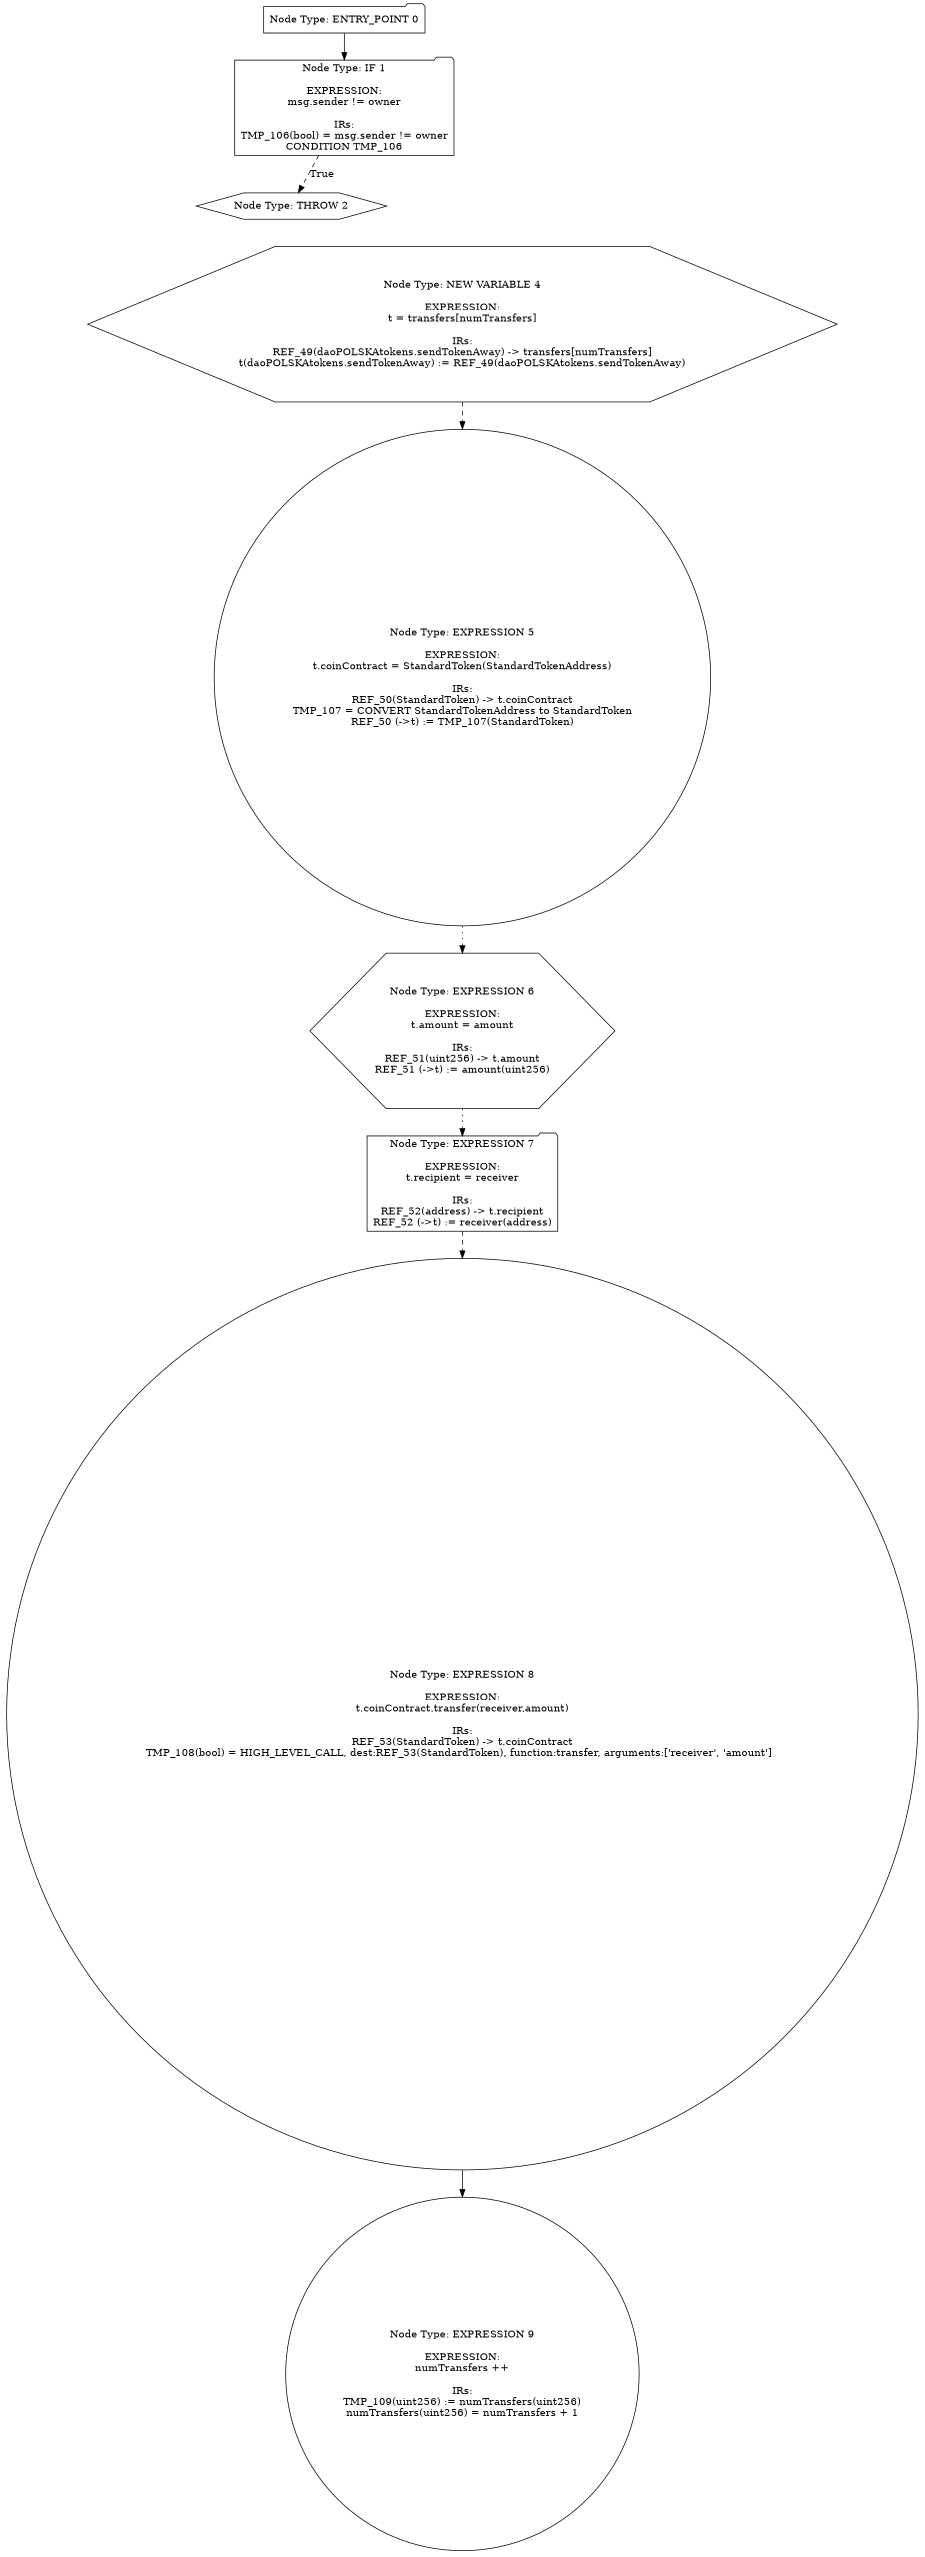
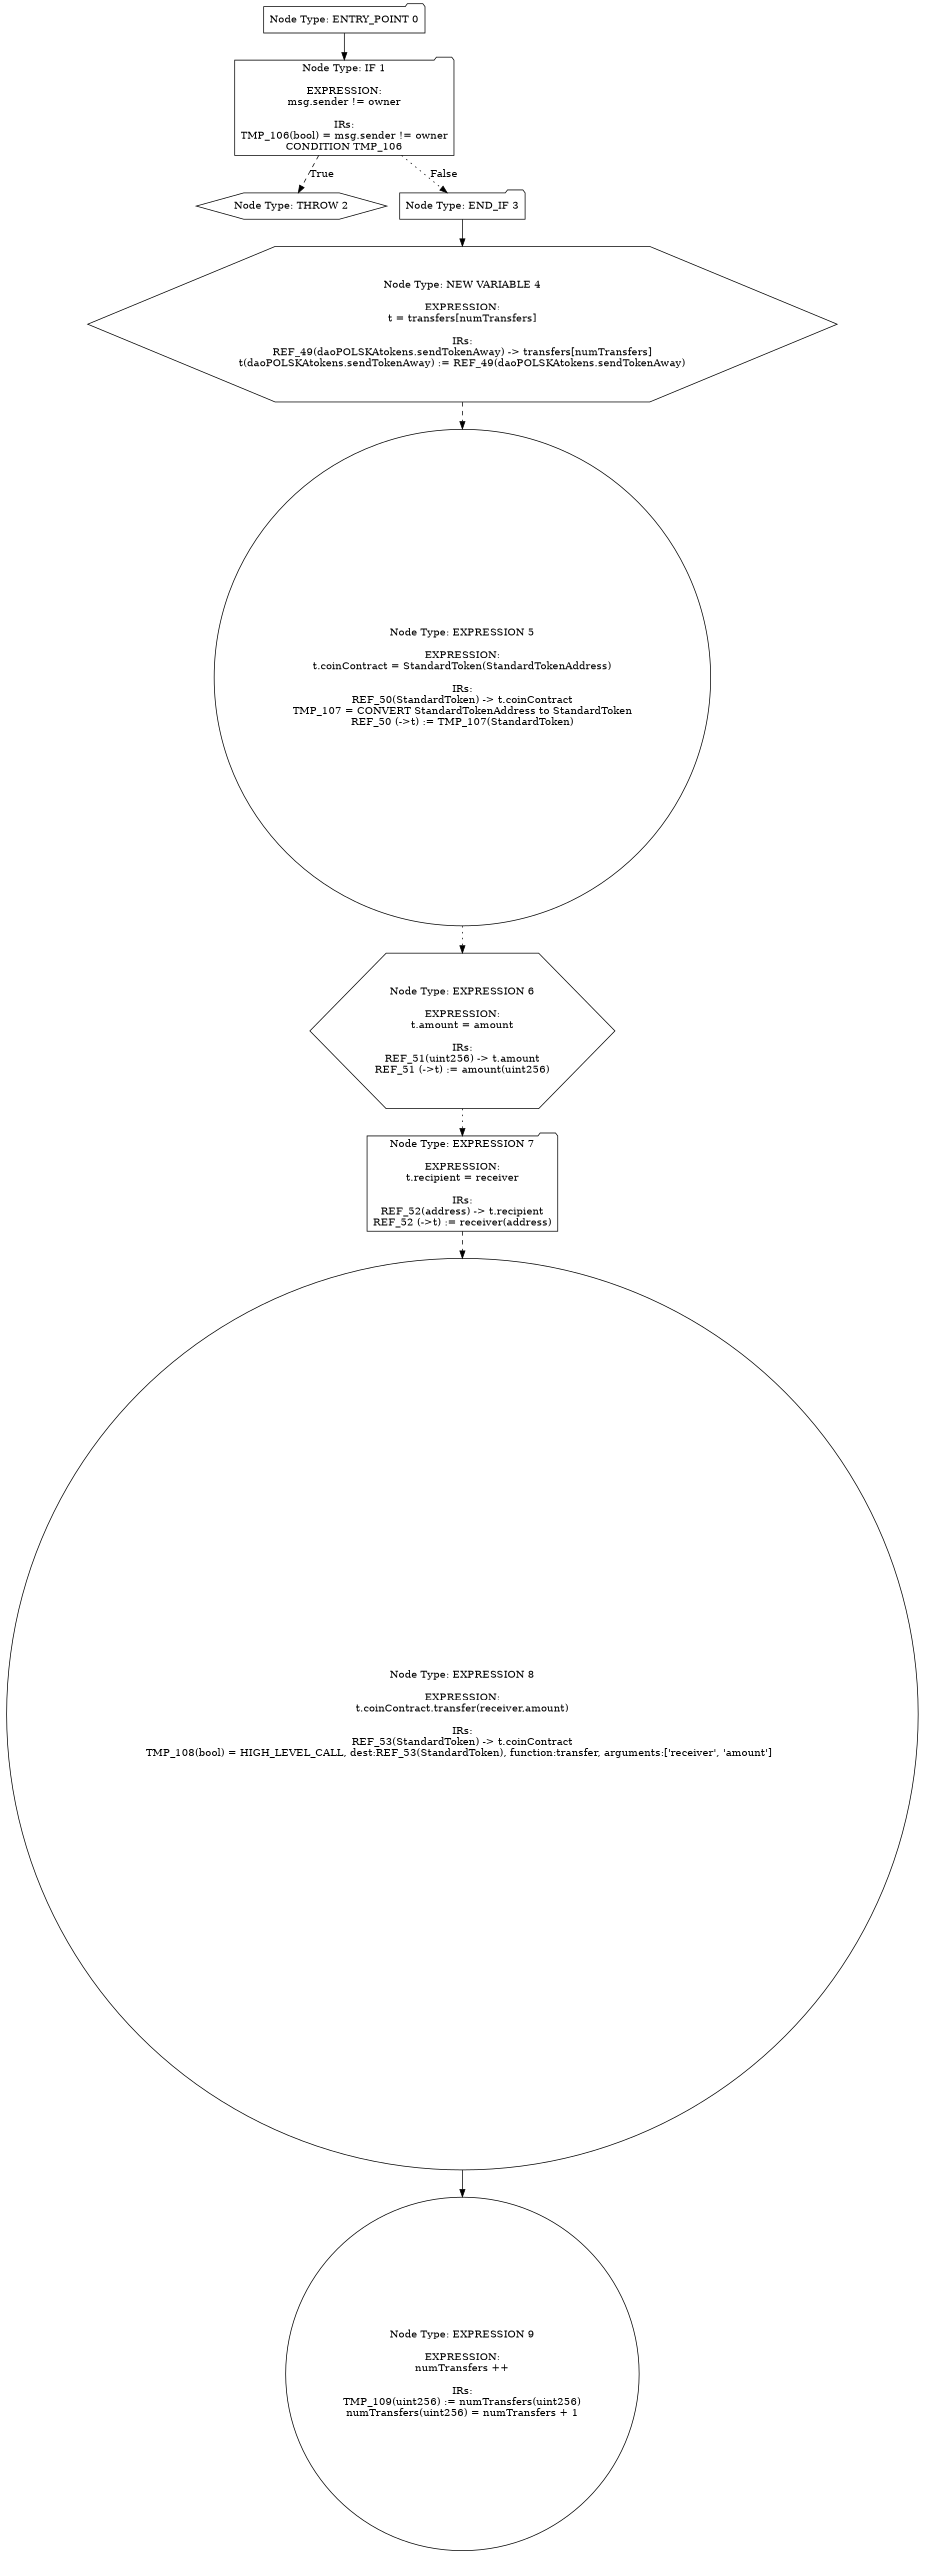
none -> (462, 206)
